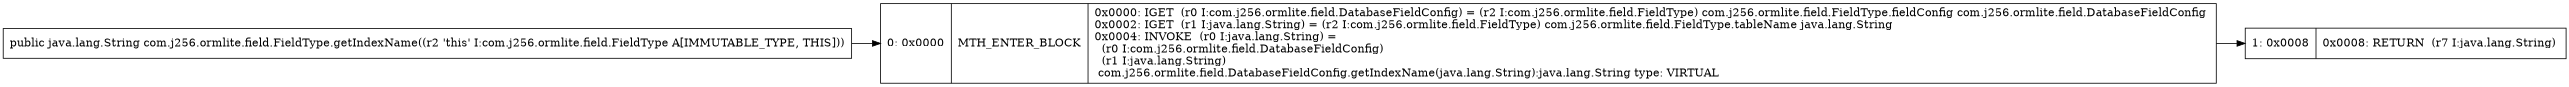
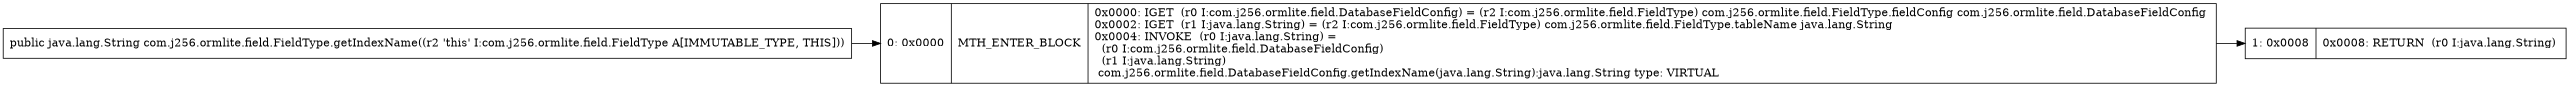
(2441, 43) -> (2441, 43)
